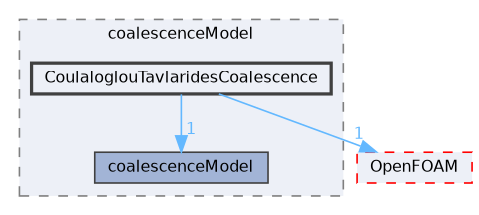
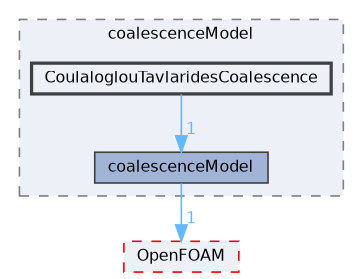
(290, 120) -> (181, 206)
